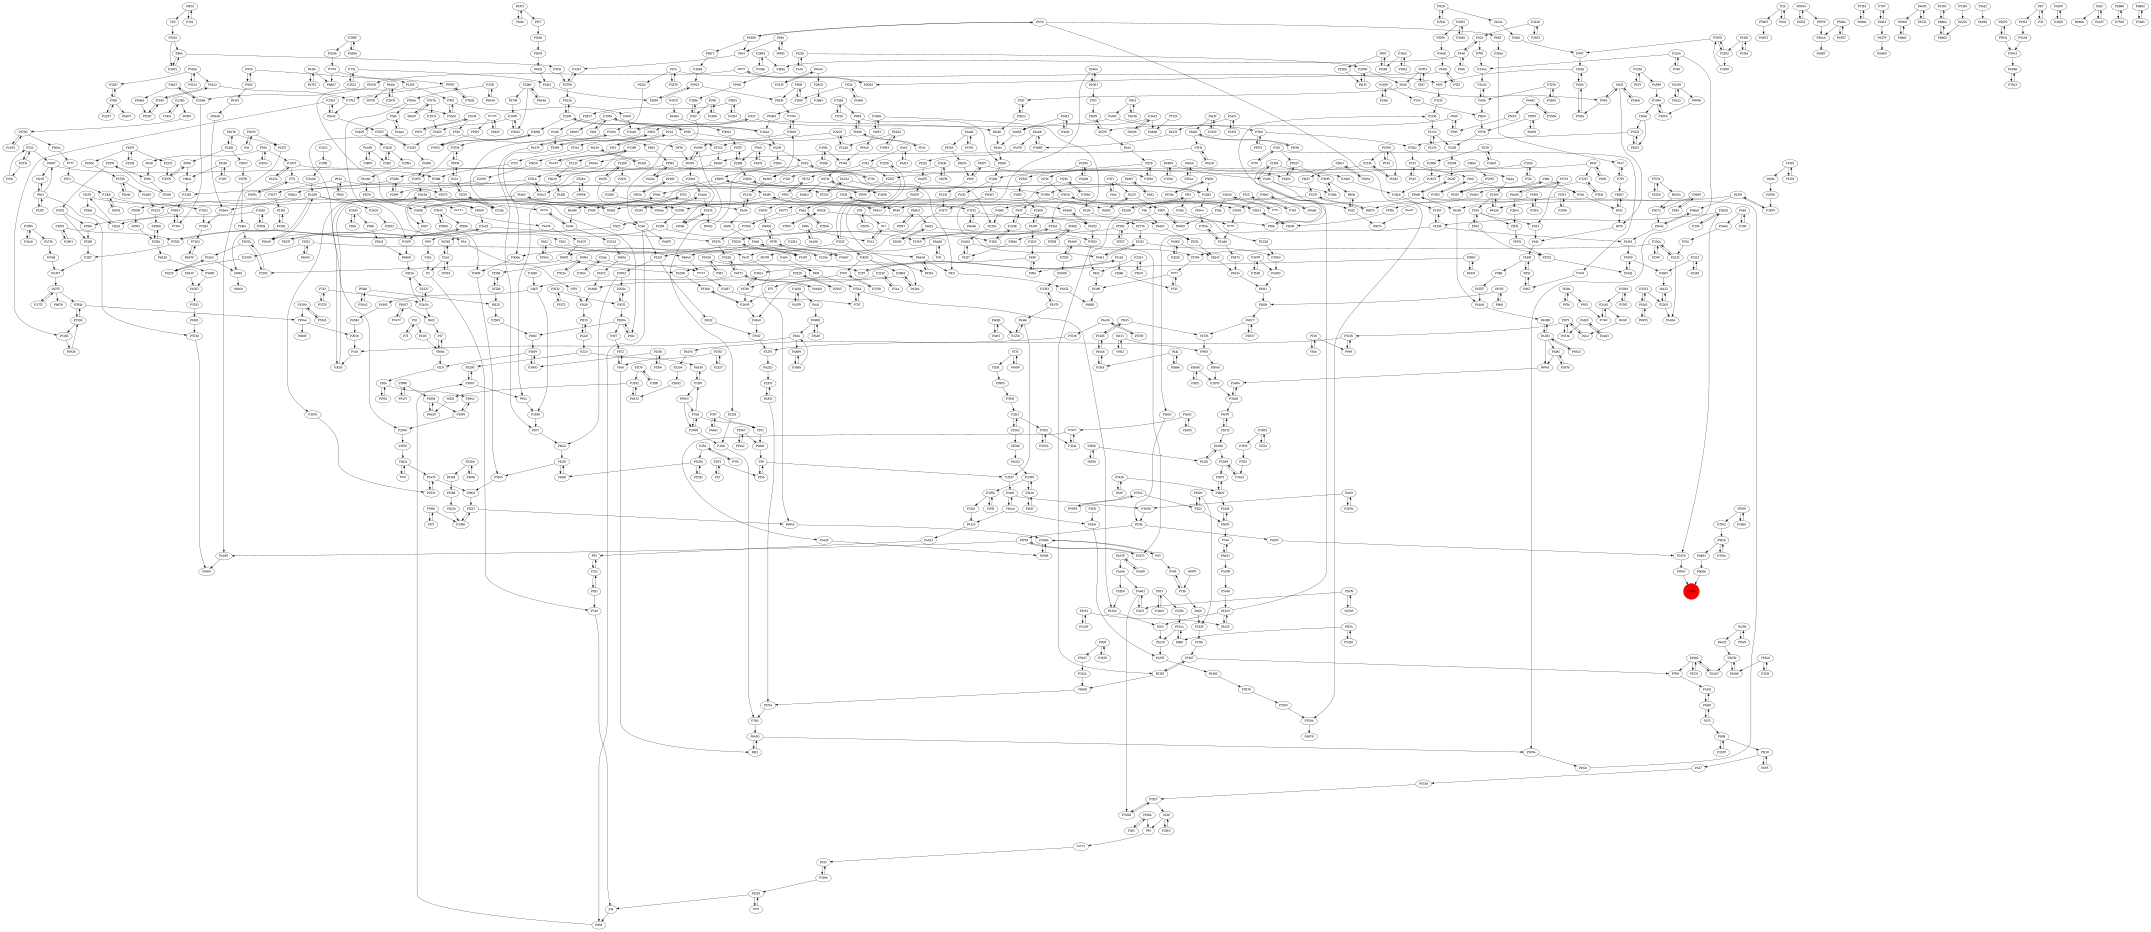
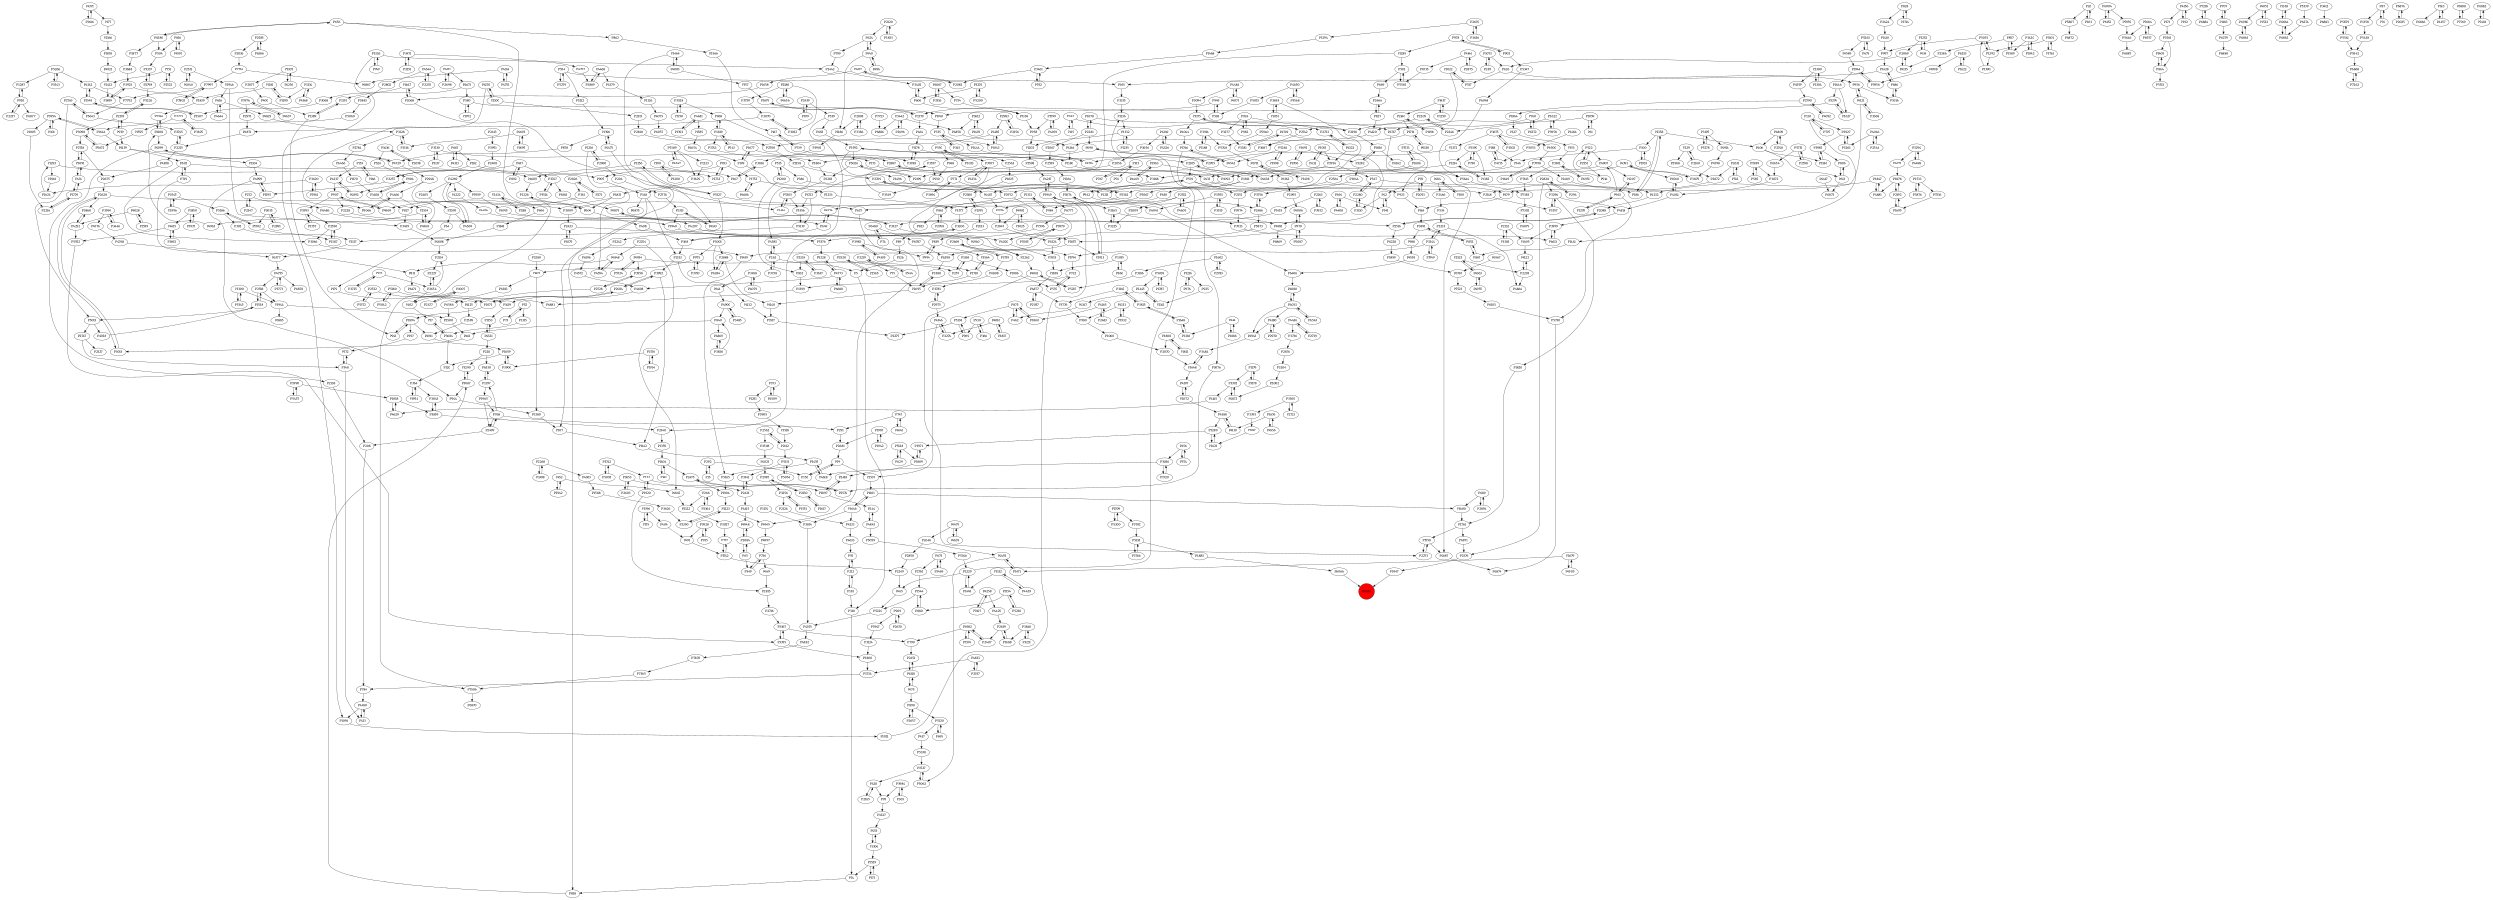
(562, 76) -> none
none -> (1233, 92)
none -> (638, 282)
(720, 361) -> (88, 327)
(768, 368) -> none
(445, 516) -> (654, 516)
(917, 527) -> (765, 531)
